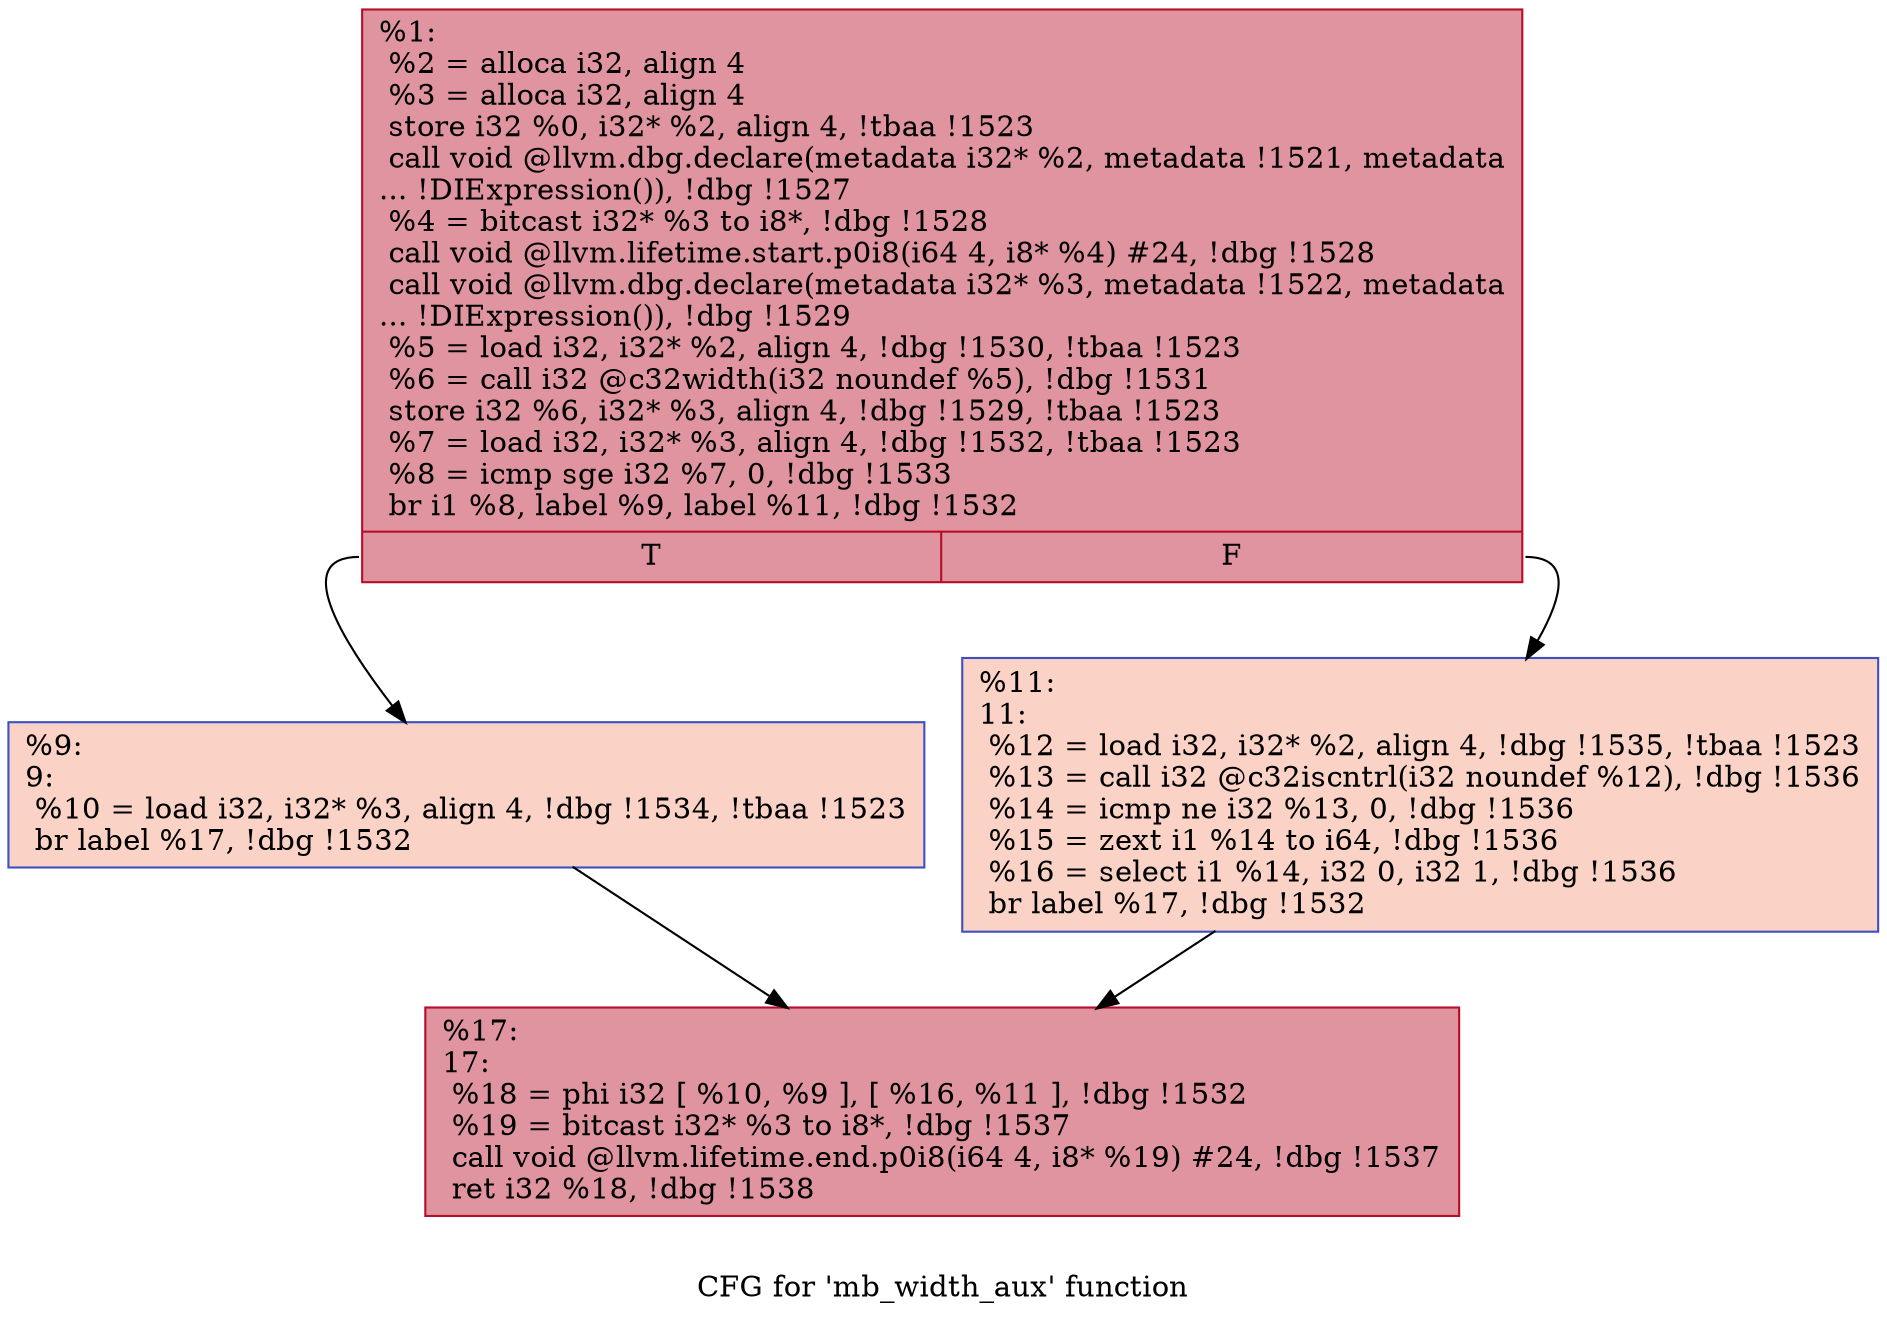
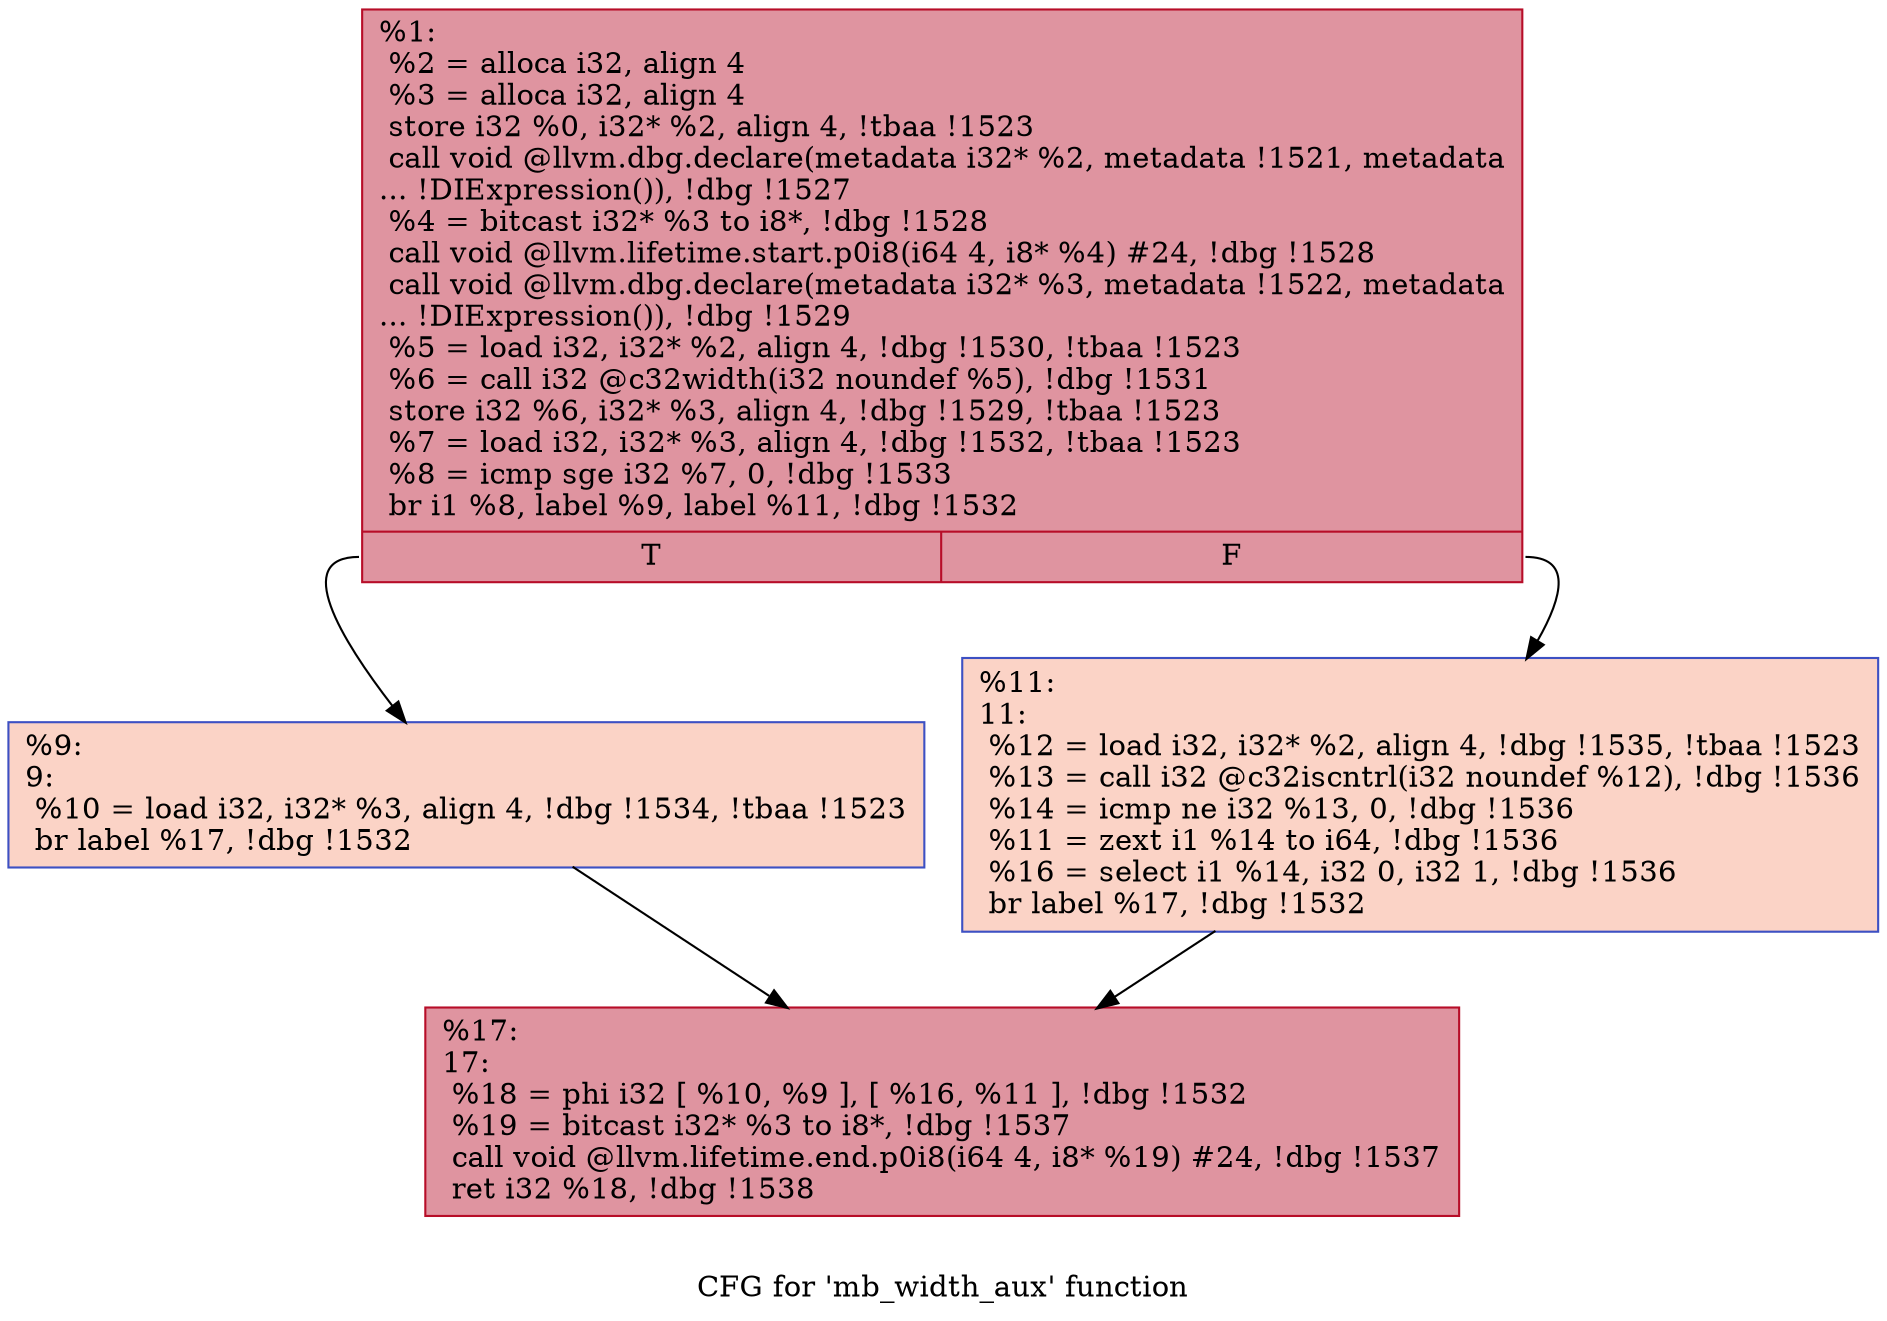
(1270, 841) -> (1270, 841)
